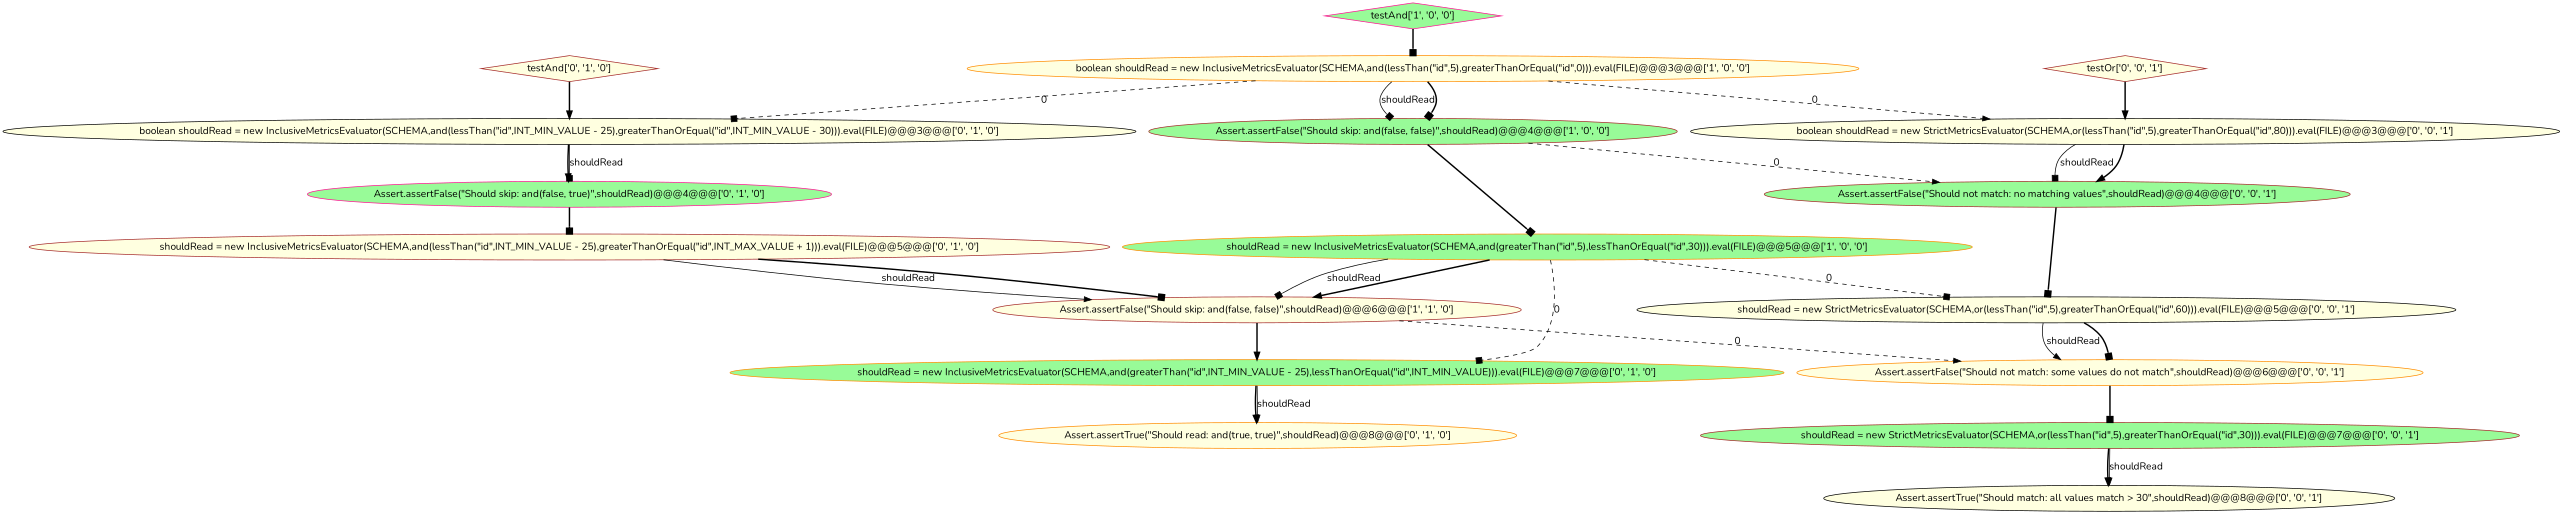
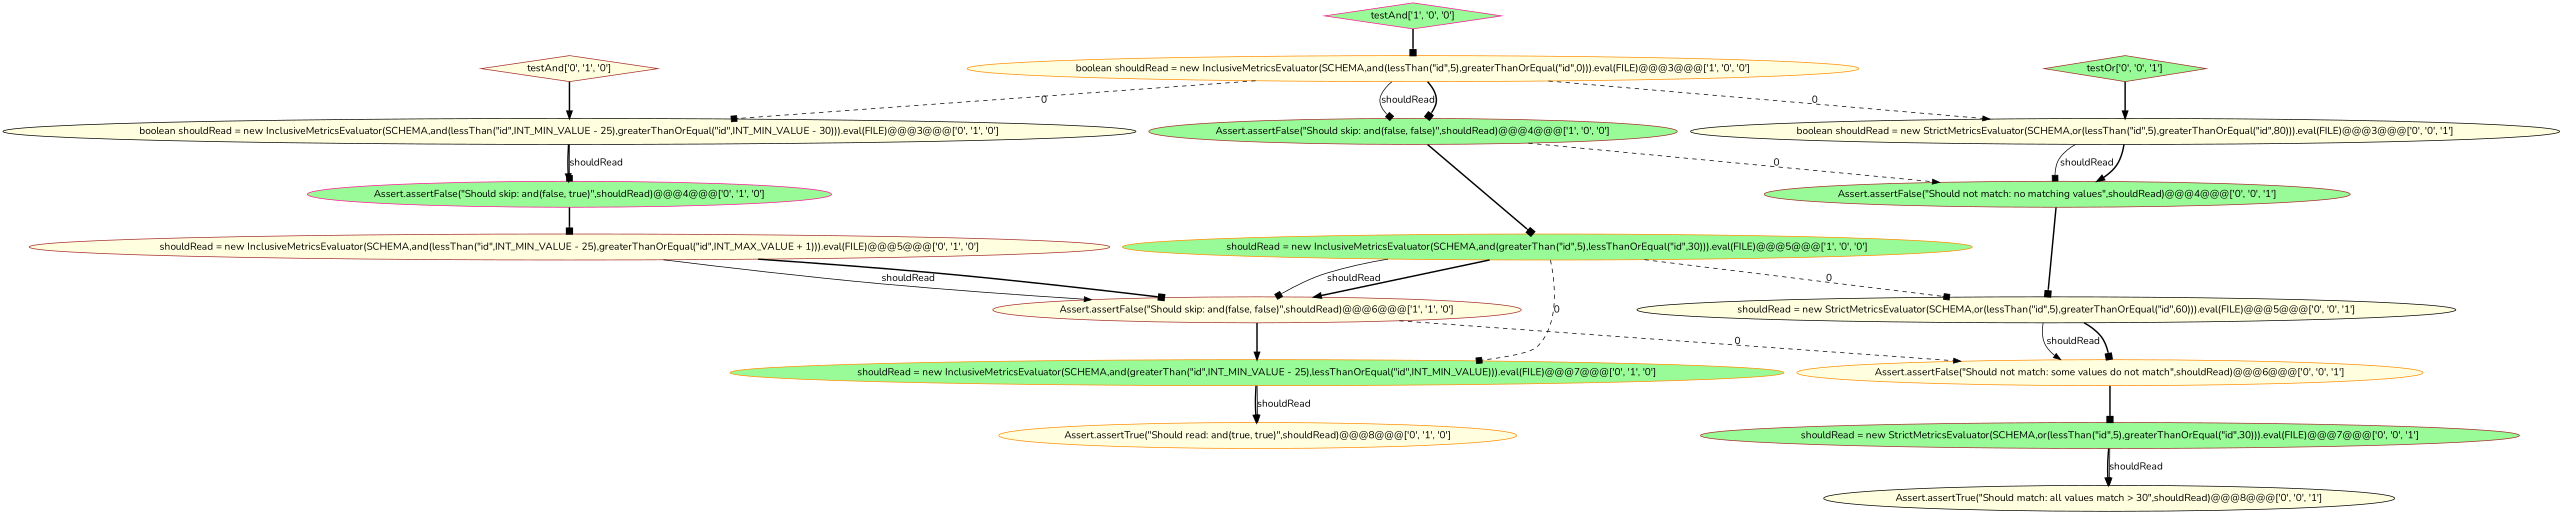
(2125, 69) -> (2125, 69)
